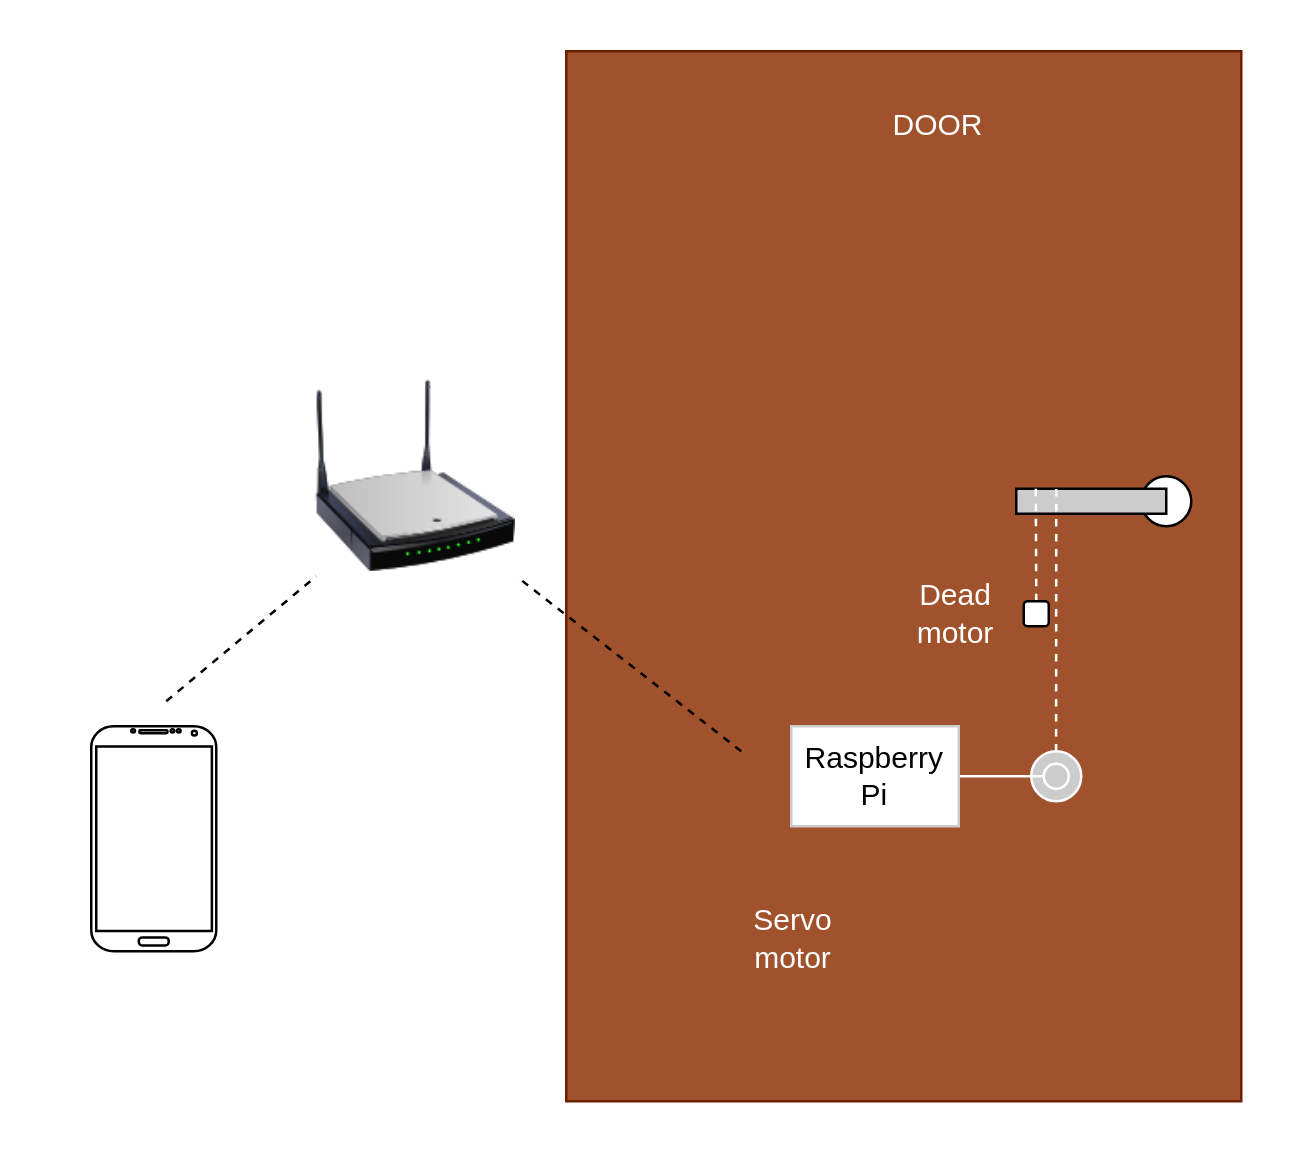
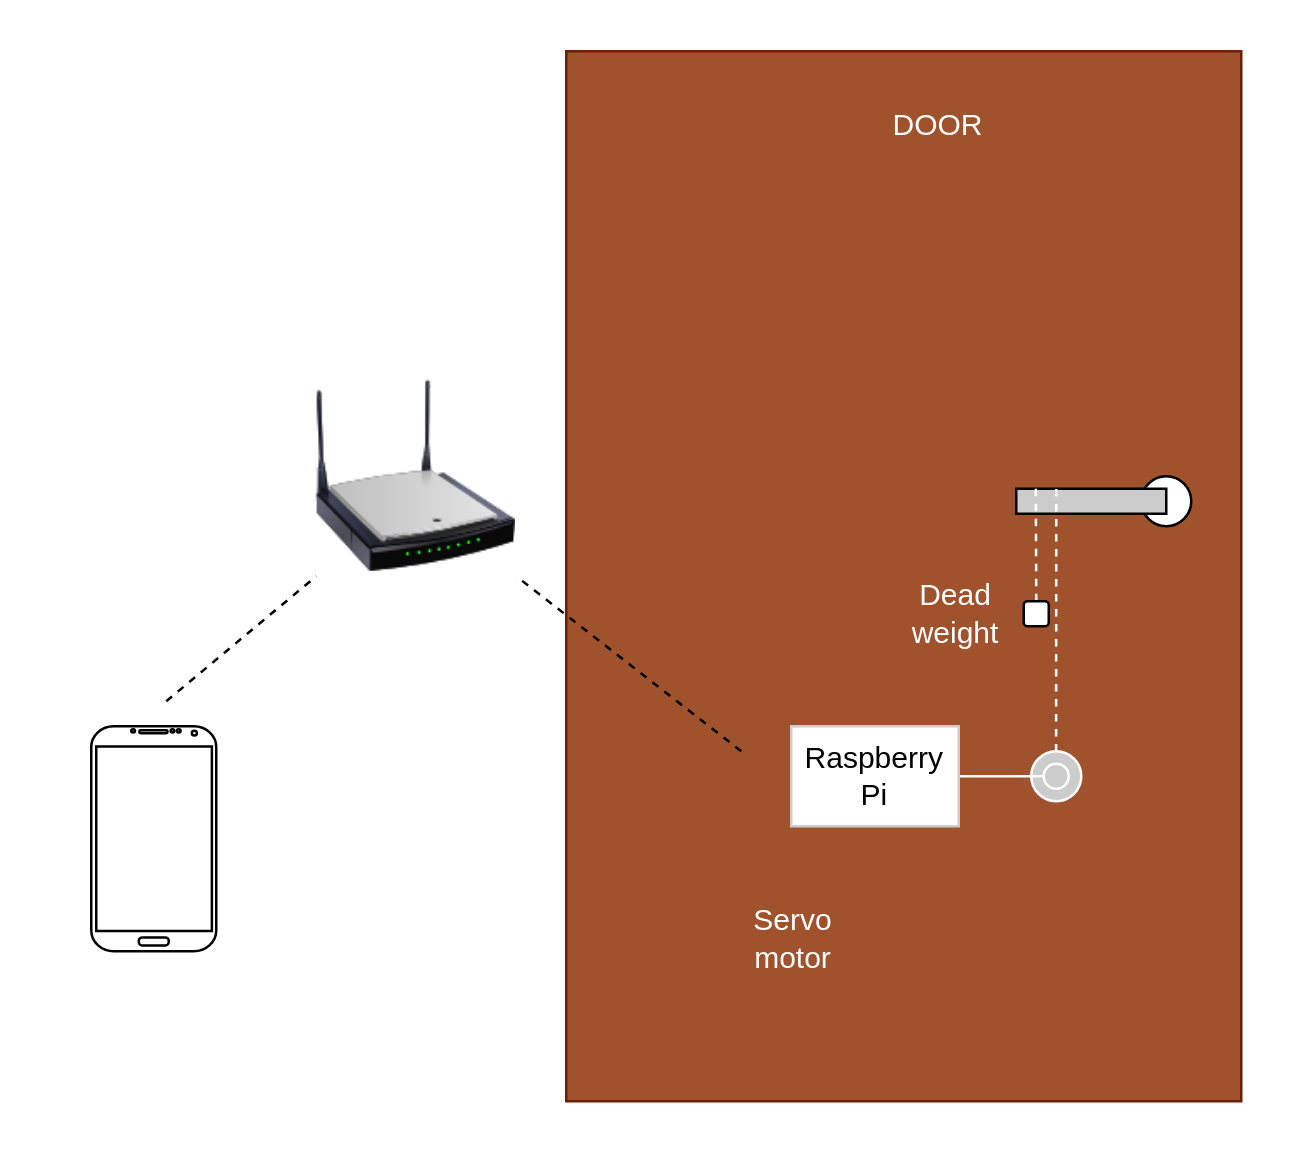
(956, 614) -> (956, 614)
